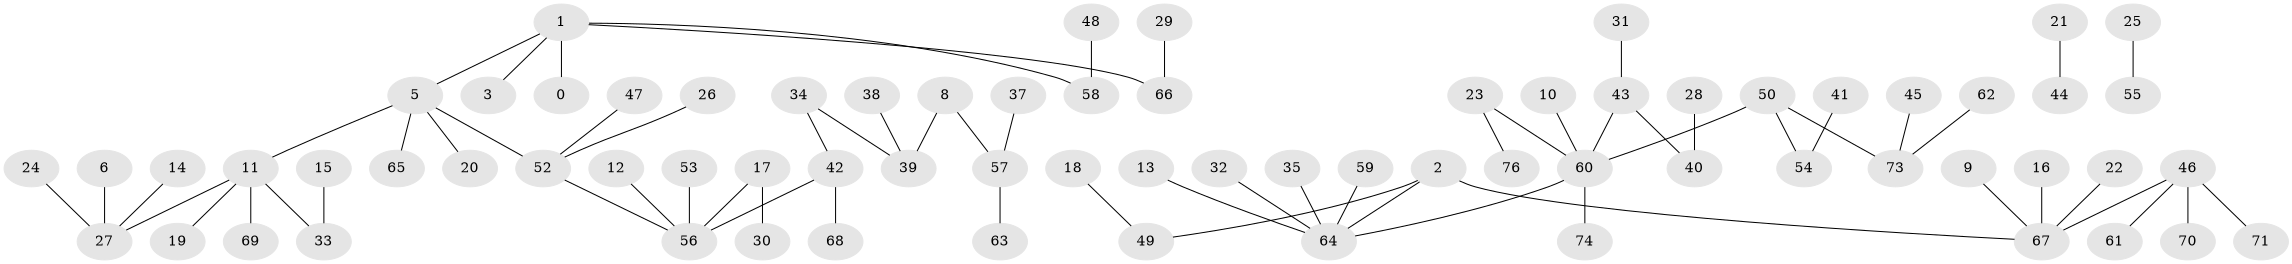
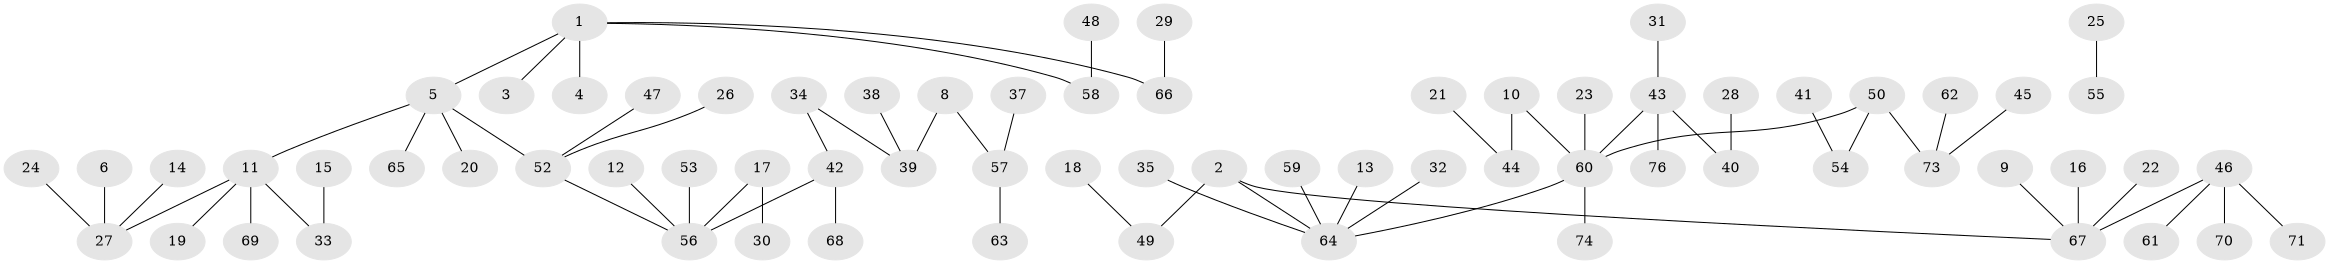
(561, 95) -> (580, 95)
(1494, 132) -> (1658, 132)
none -> (1512, 132)
